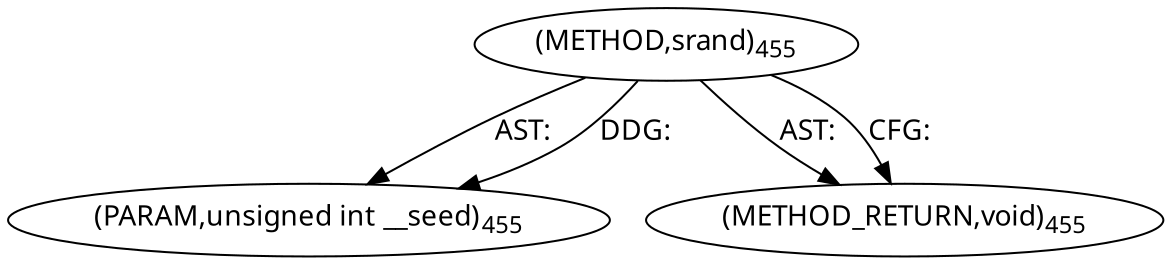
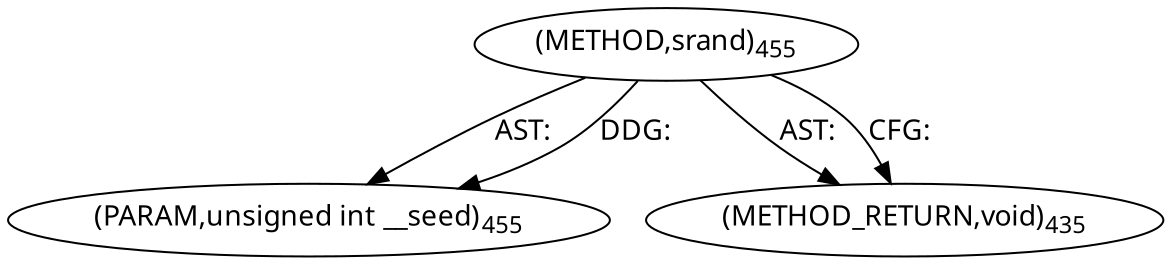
(1066, 217) -> (1066, 217)
